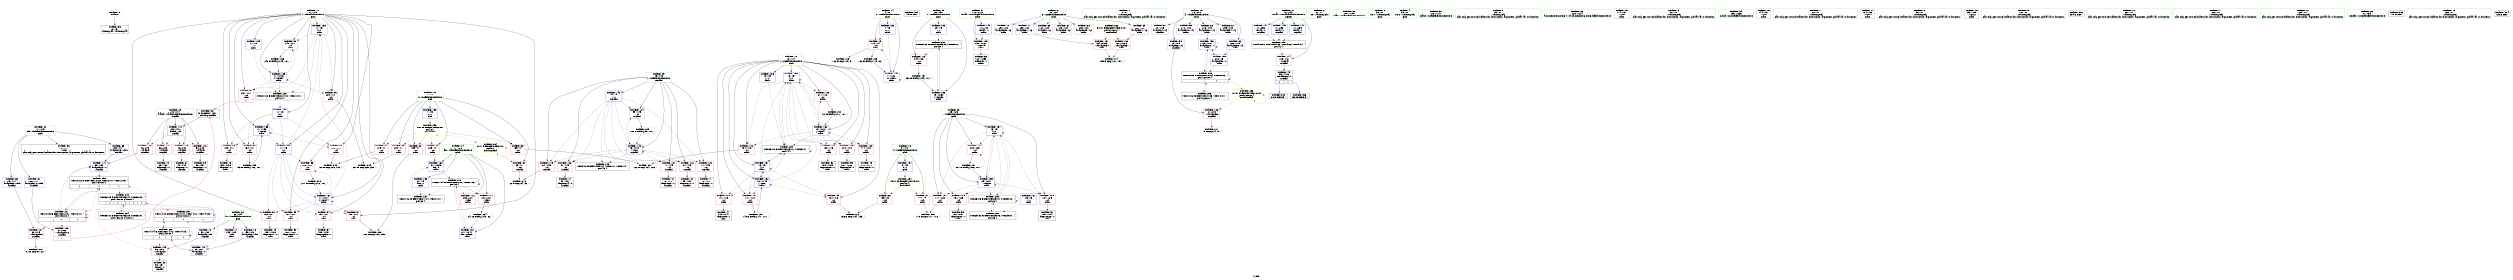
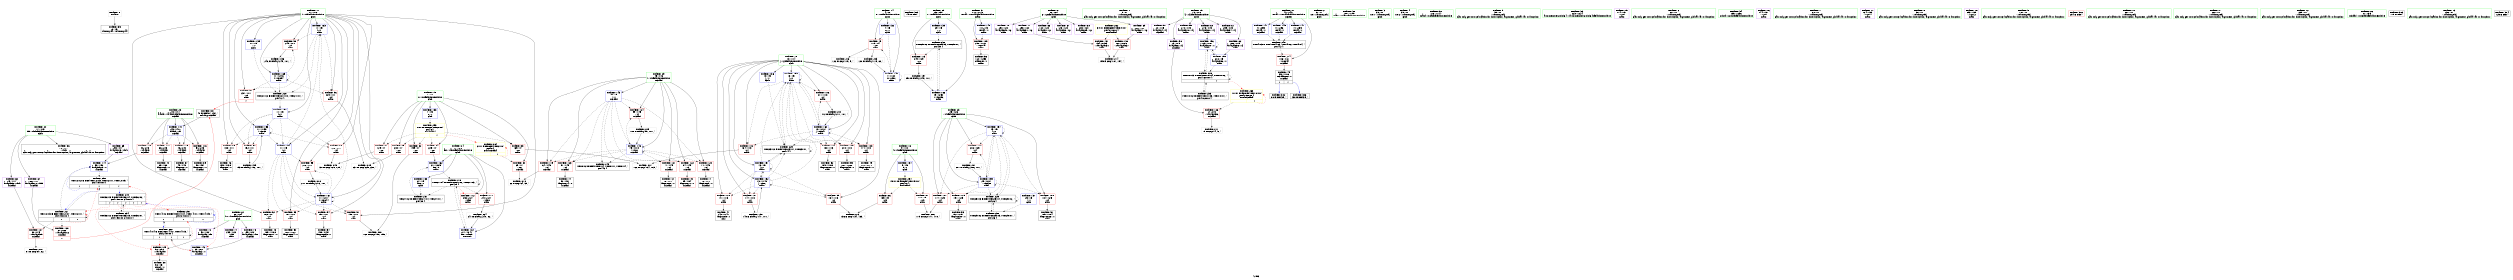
(467, 237) -> (467, 237)
